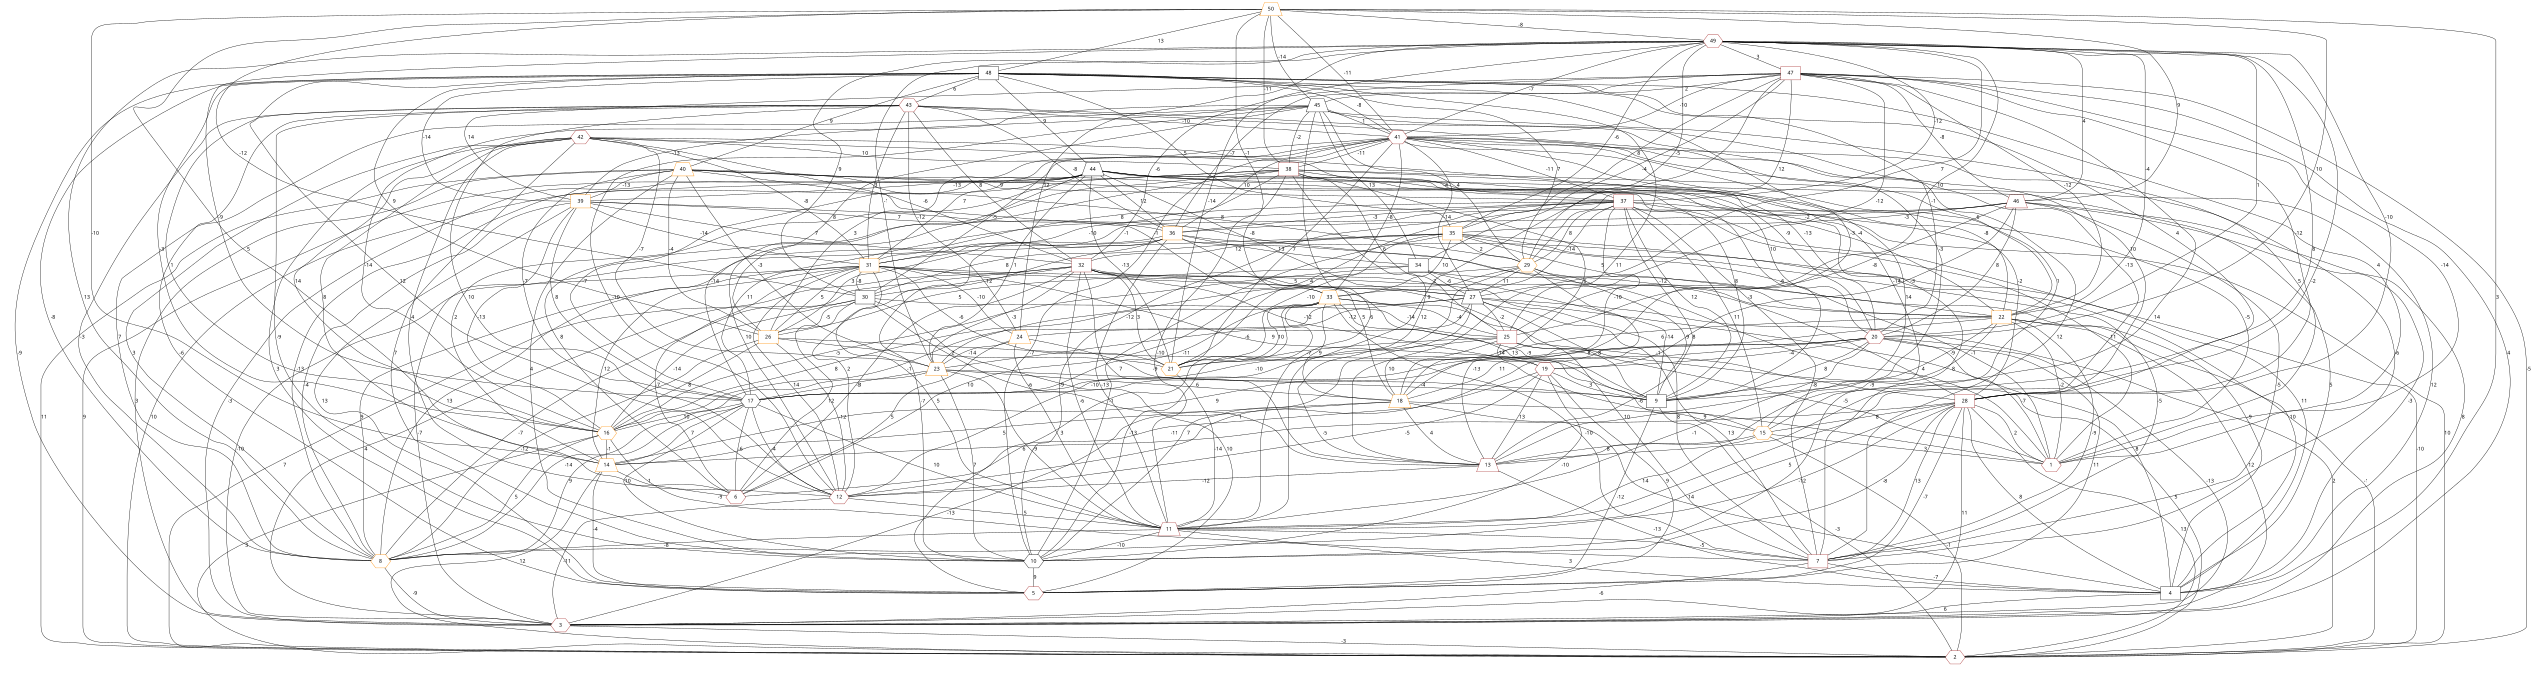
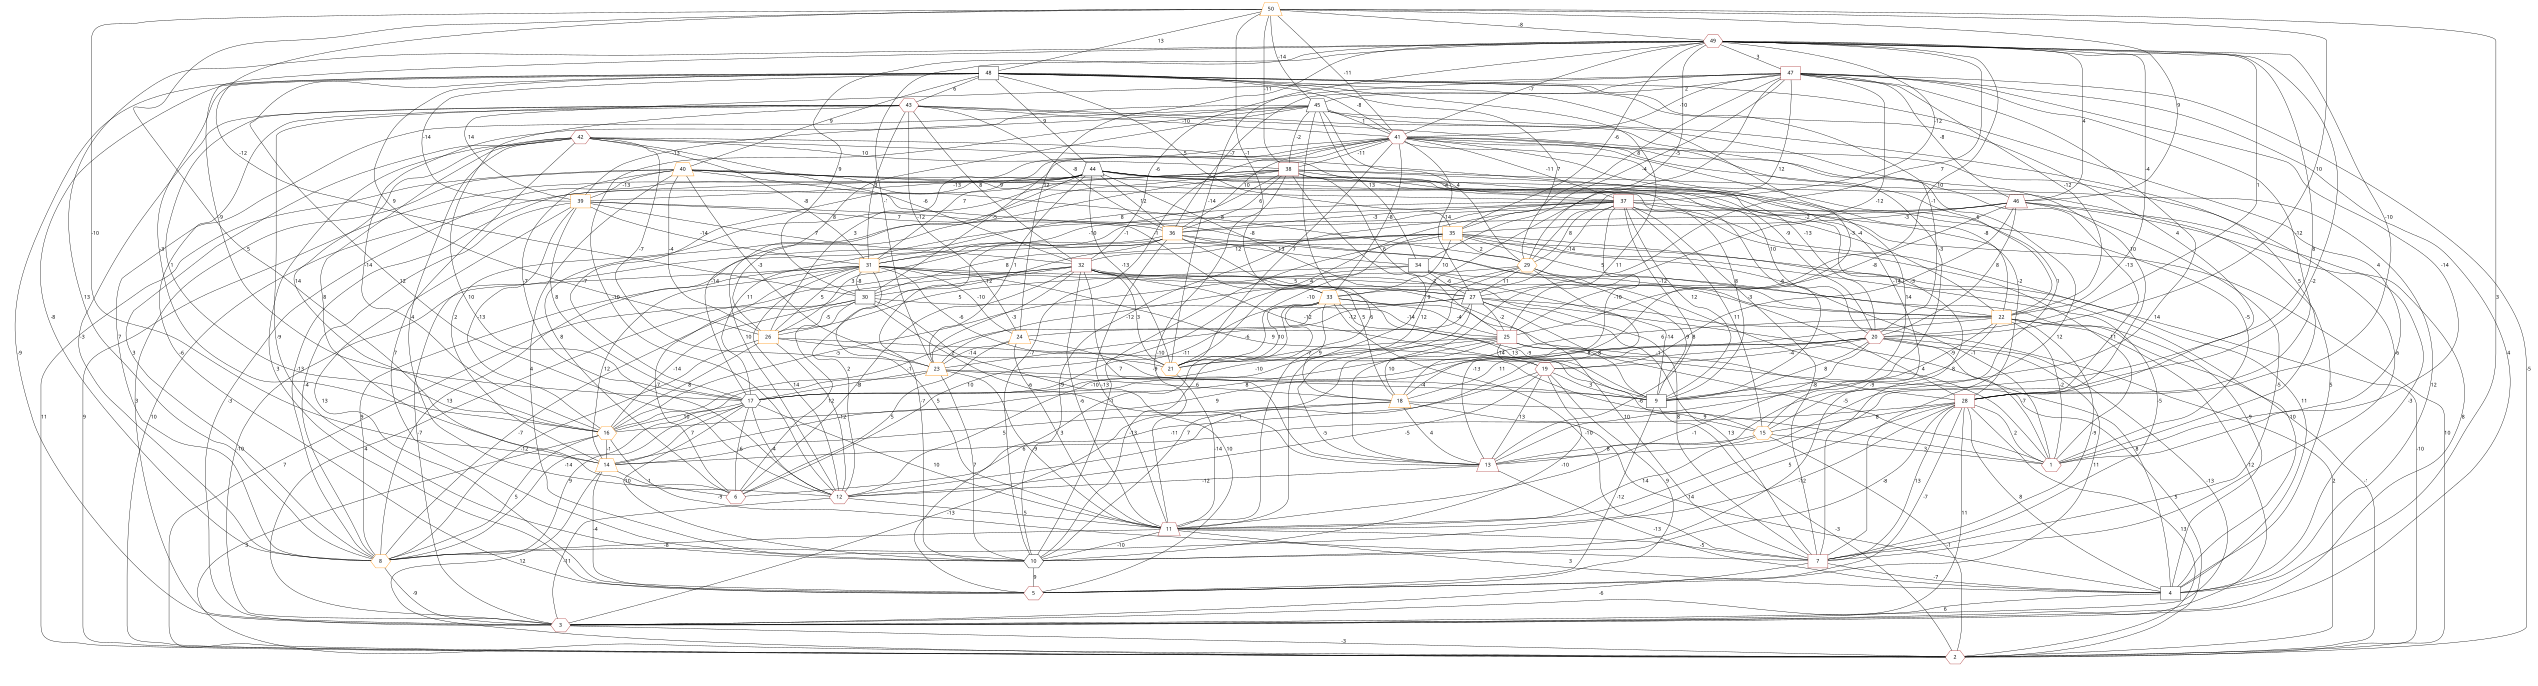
(1579, 251) -> (1244, 207)
(978, 331) -> (1080, 393)
